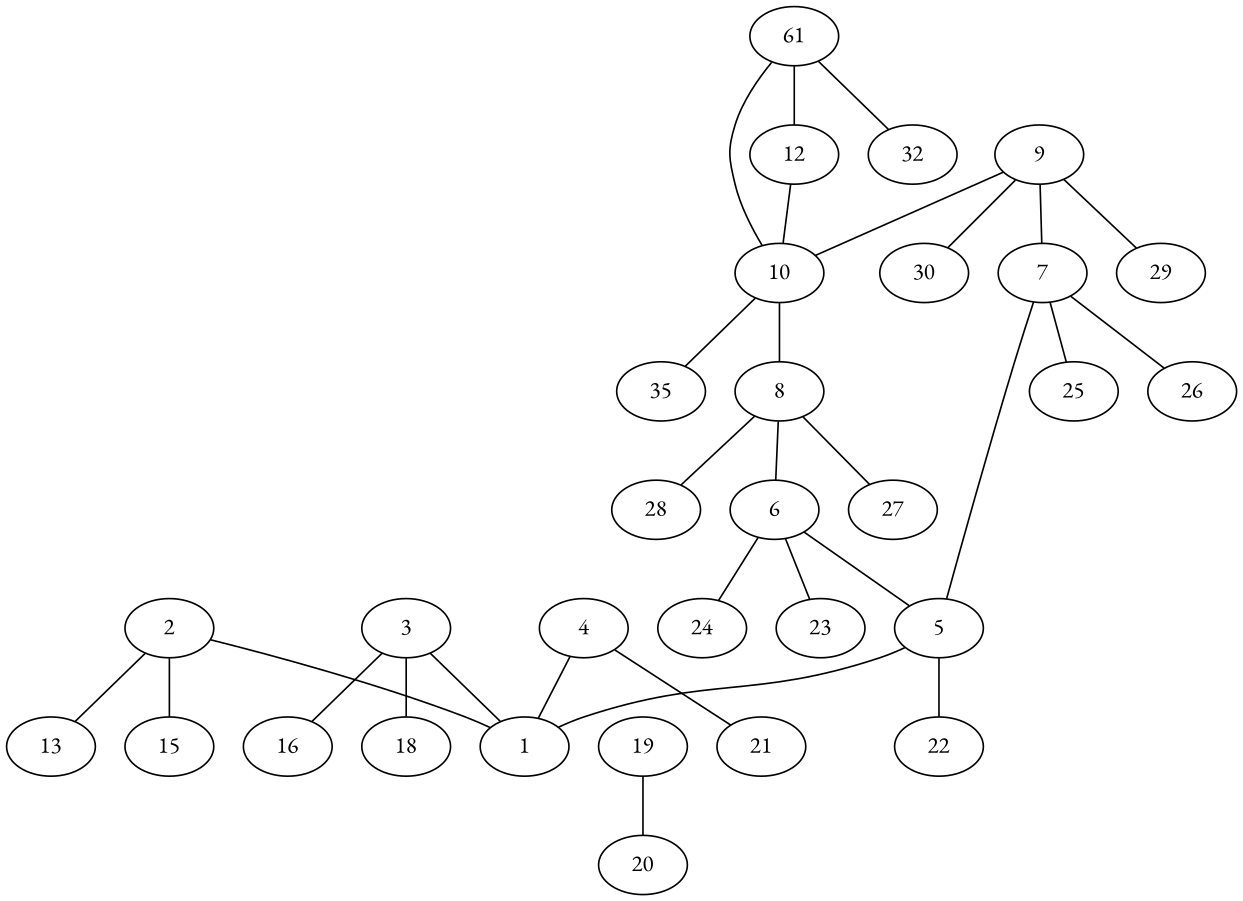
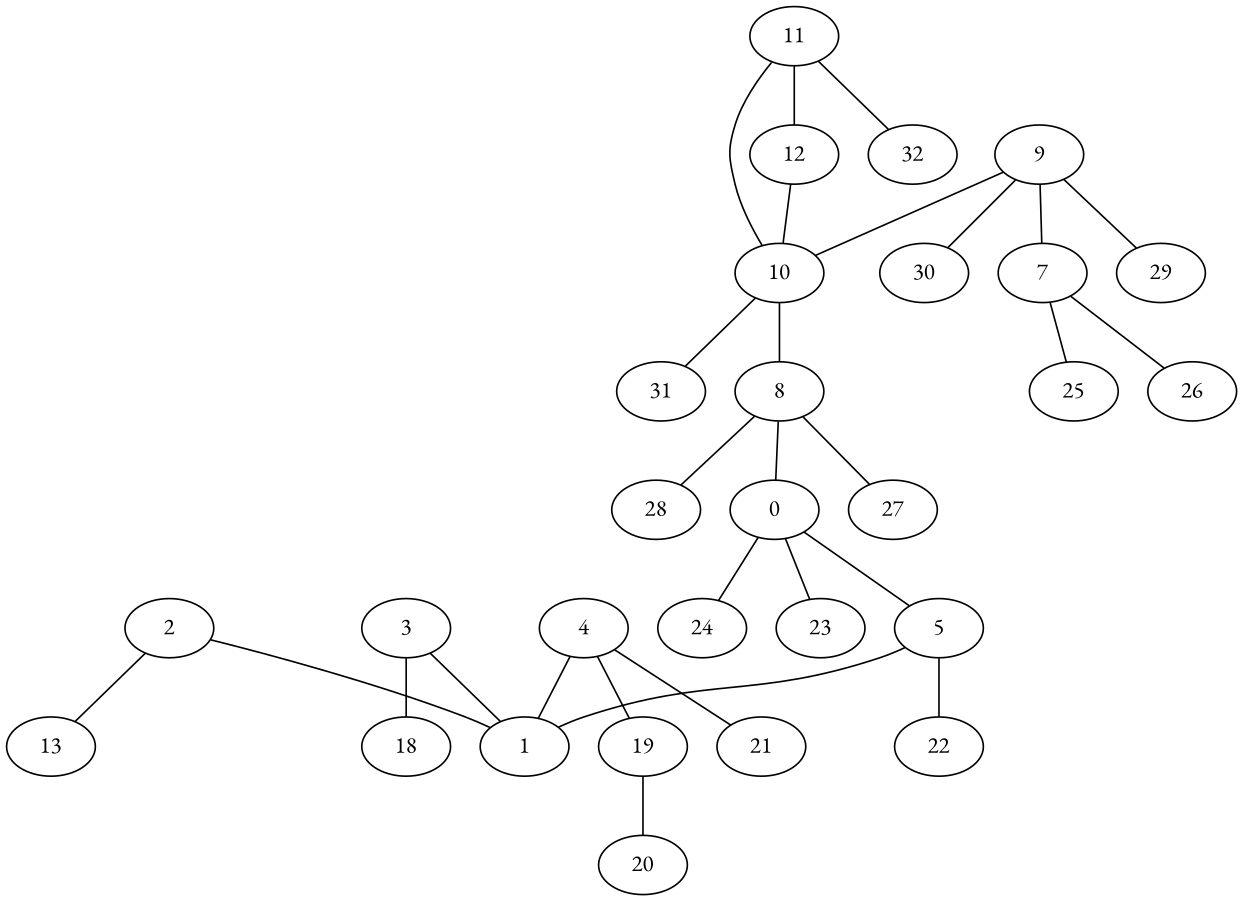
(794, 36) -> (794, 36)
(661, 391) -> (661, 391)
(989, 450) -> none
(775, 510) -> (775, 510)
none -> (613, 687)
(169, 747) -> none
(288, 747) -> none
